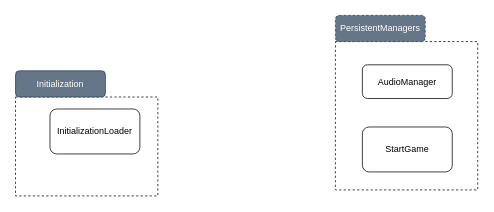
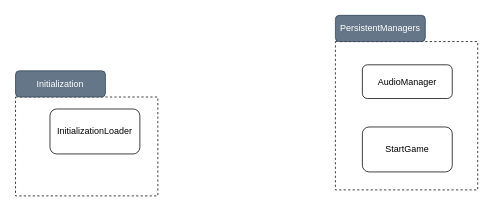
(381, 29) -> (381, 29)
